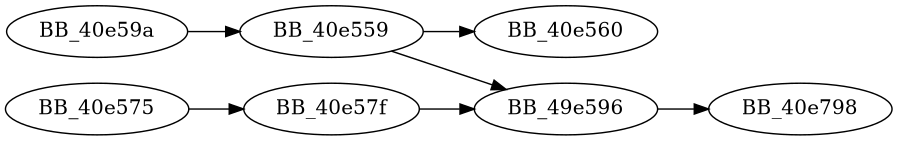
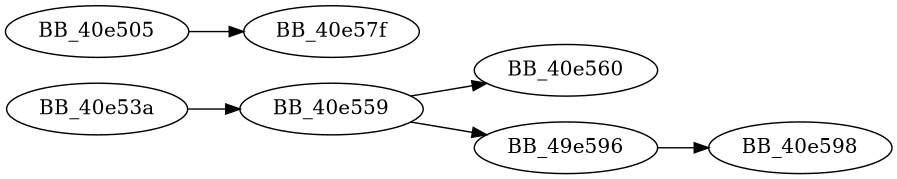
(97, 32) -> (97, 109)
(97, 109) -> (97, 32)
(439, 109) -> none
(800, 109) -> (800, 148)
